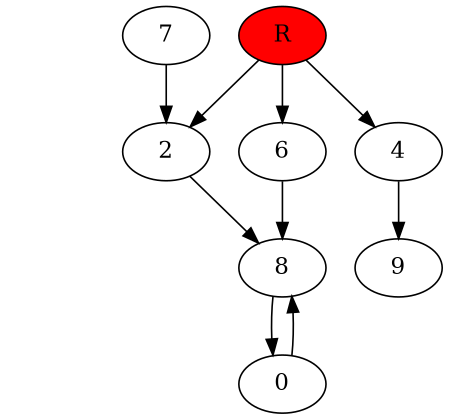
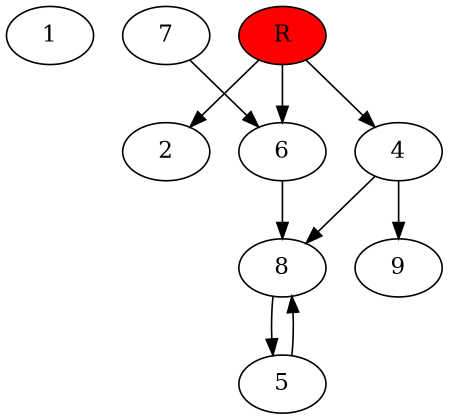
none -> (50, 36)
(166, 86) -> (217, 86)
(218, 204) -> (346, 204)
(282, 384) -> (282, 384)
